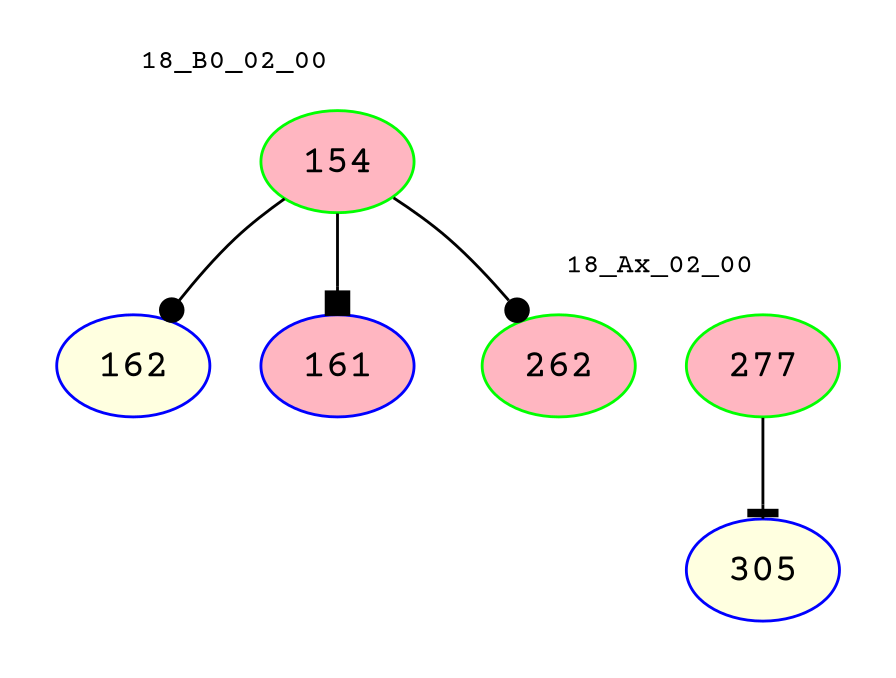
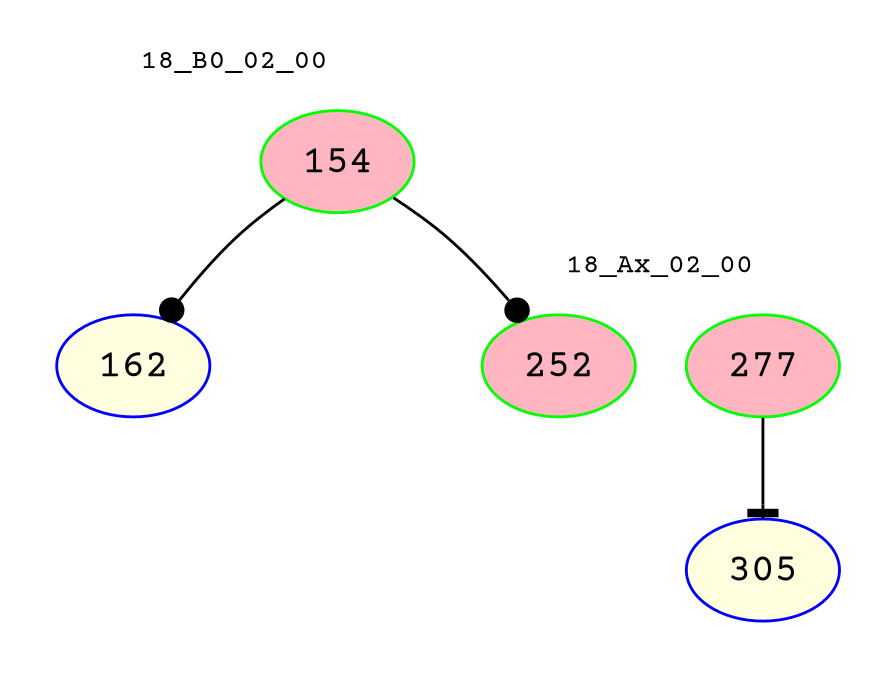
(337, 366) -> none
(559, 366) -> (559, 366)
